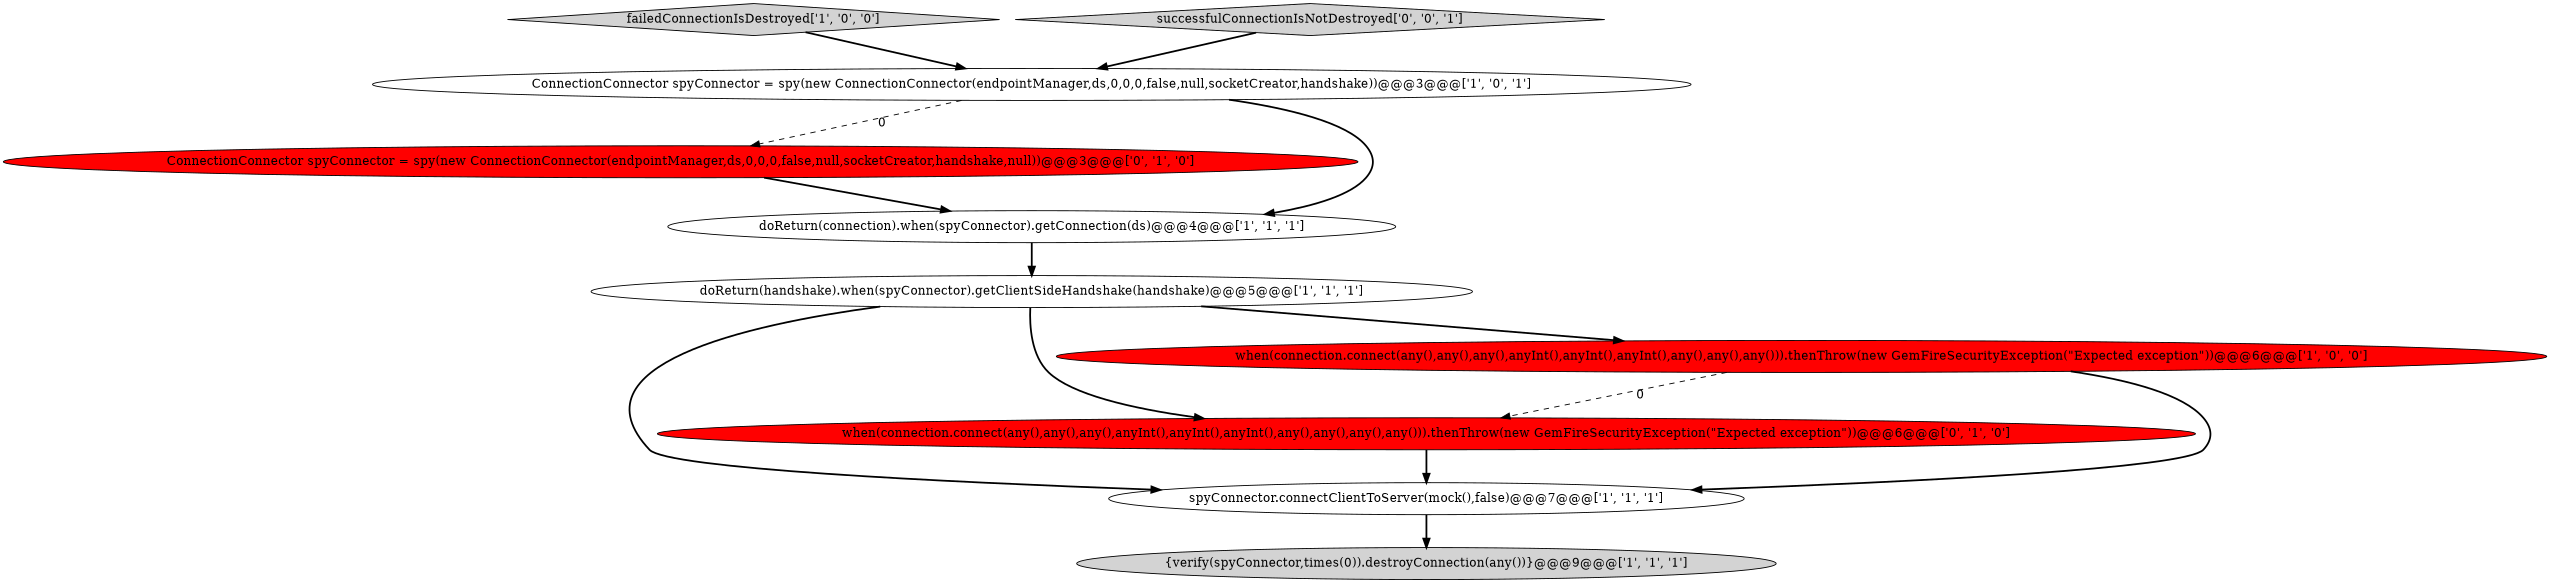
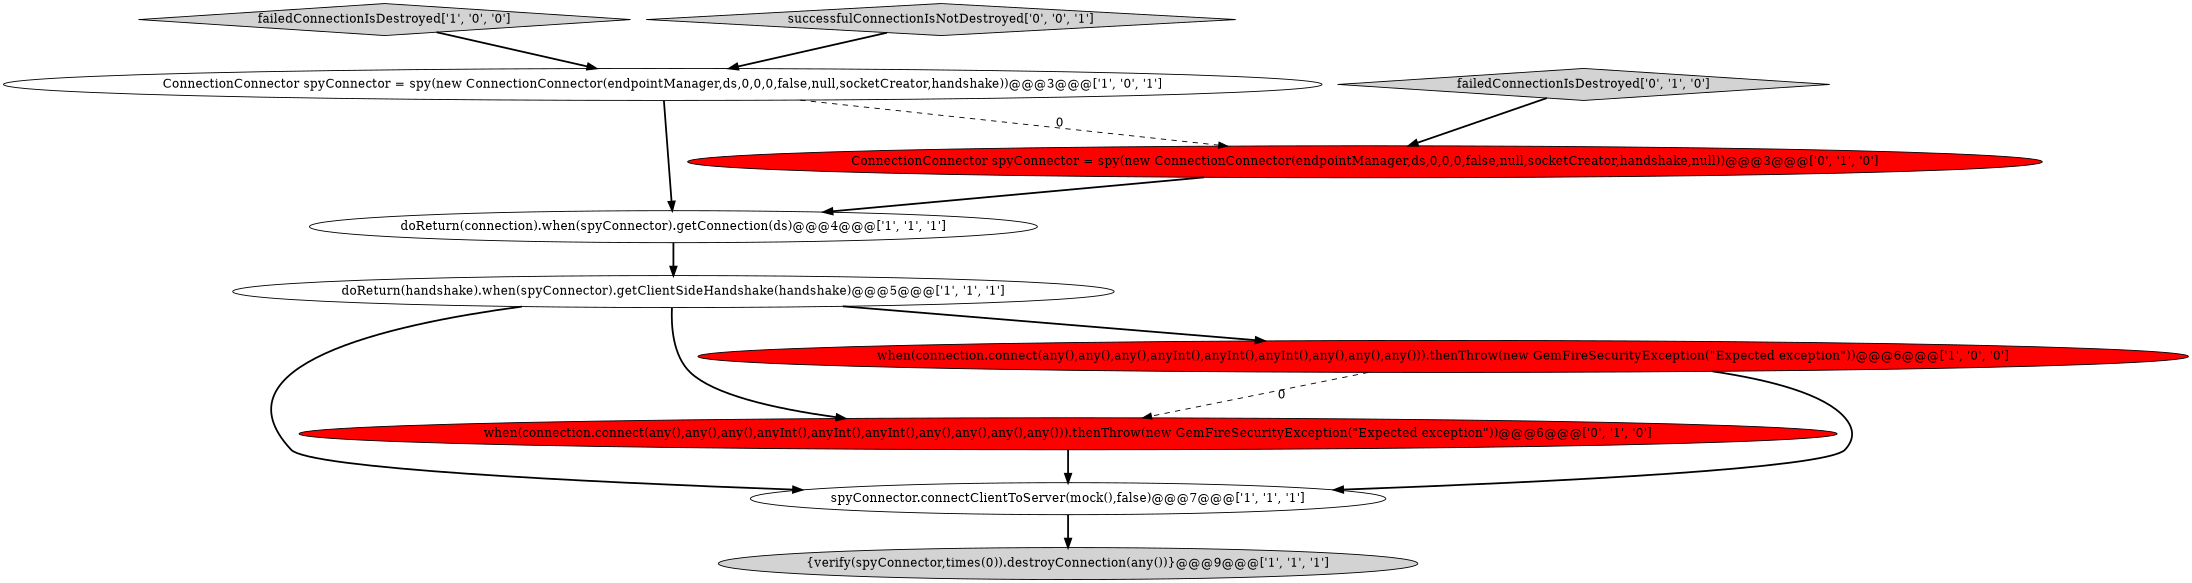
none -> (1584, 84)
